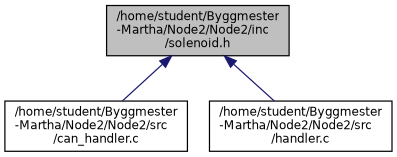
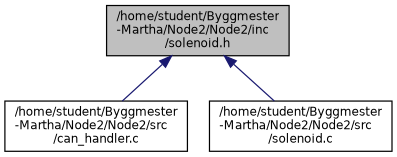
(301, 126) -> (301, 126)
